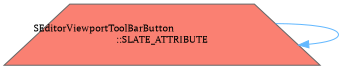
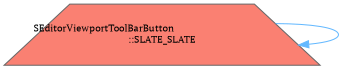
(162, 35) -> (162, 35)
